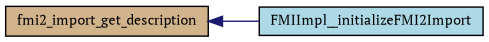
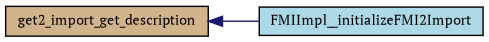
(107, 21) -> (107, 21)
